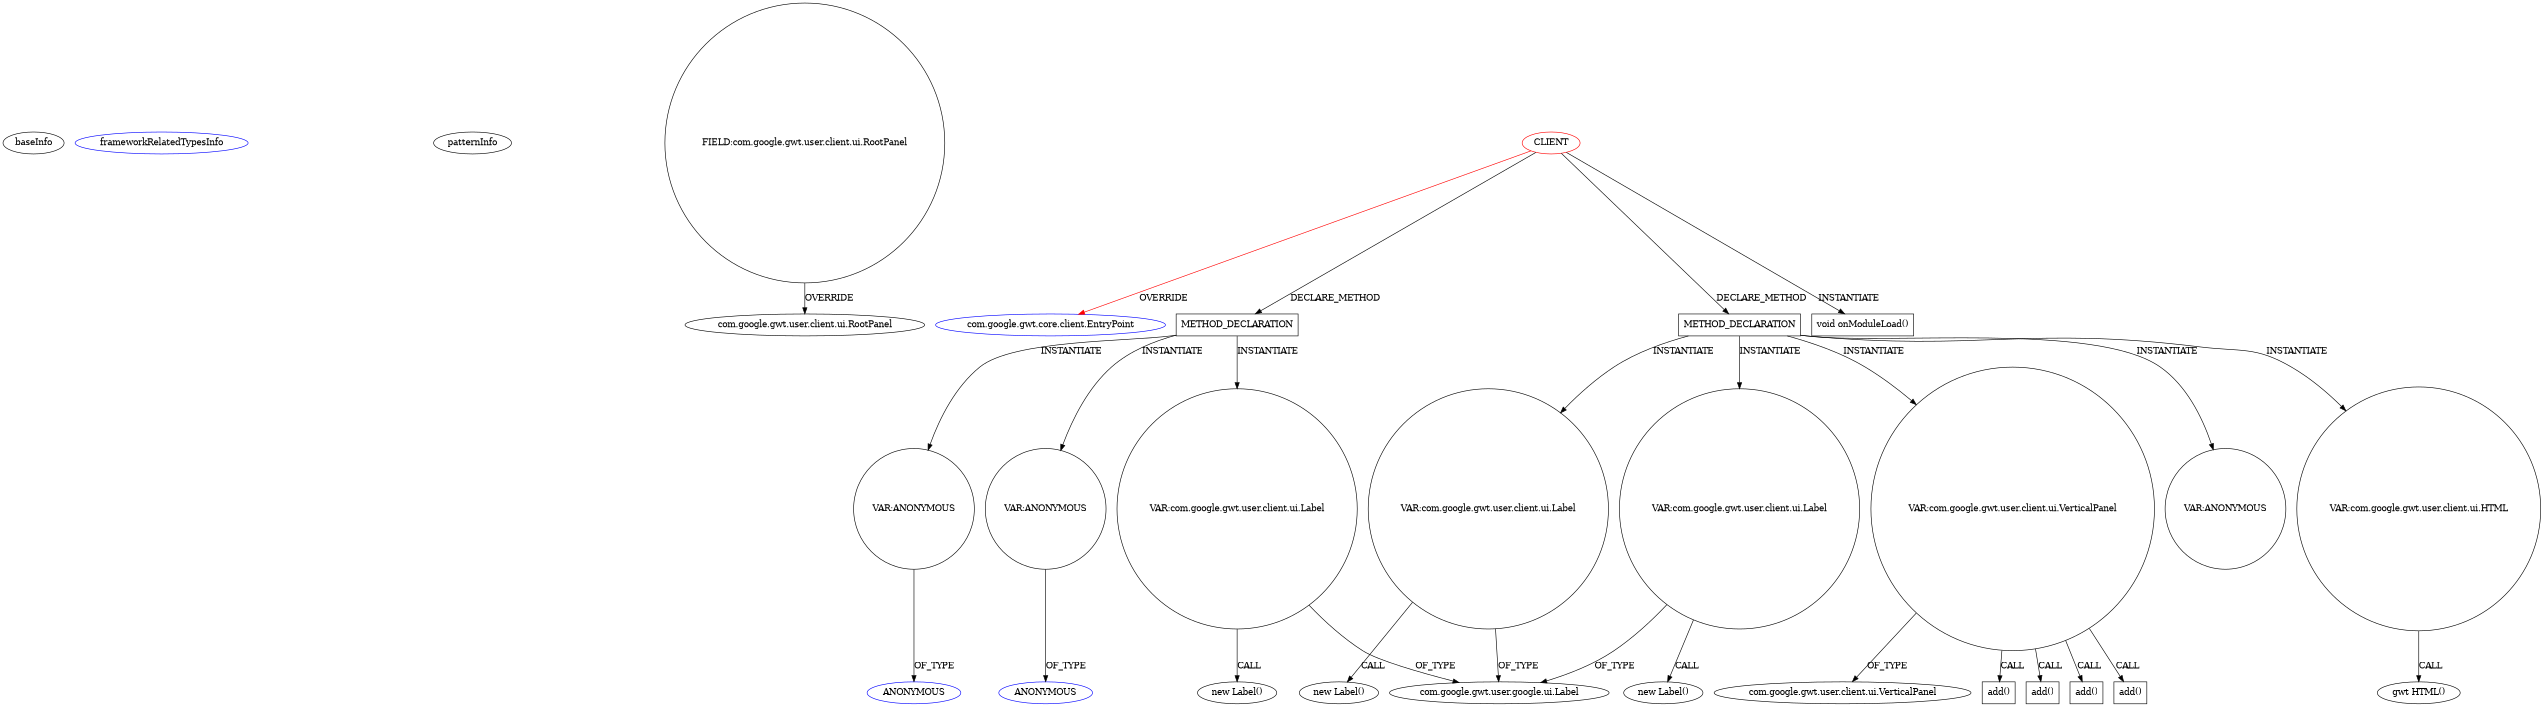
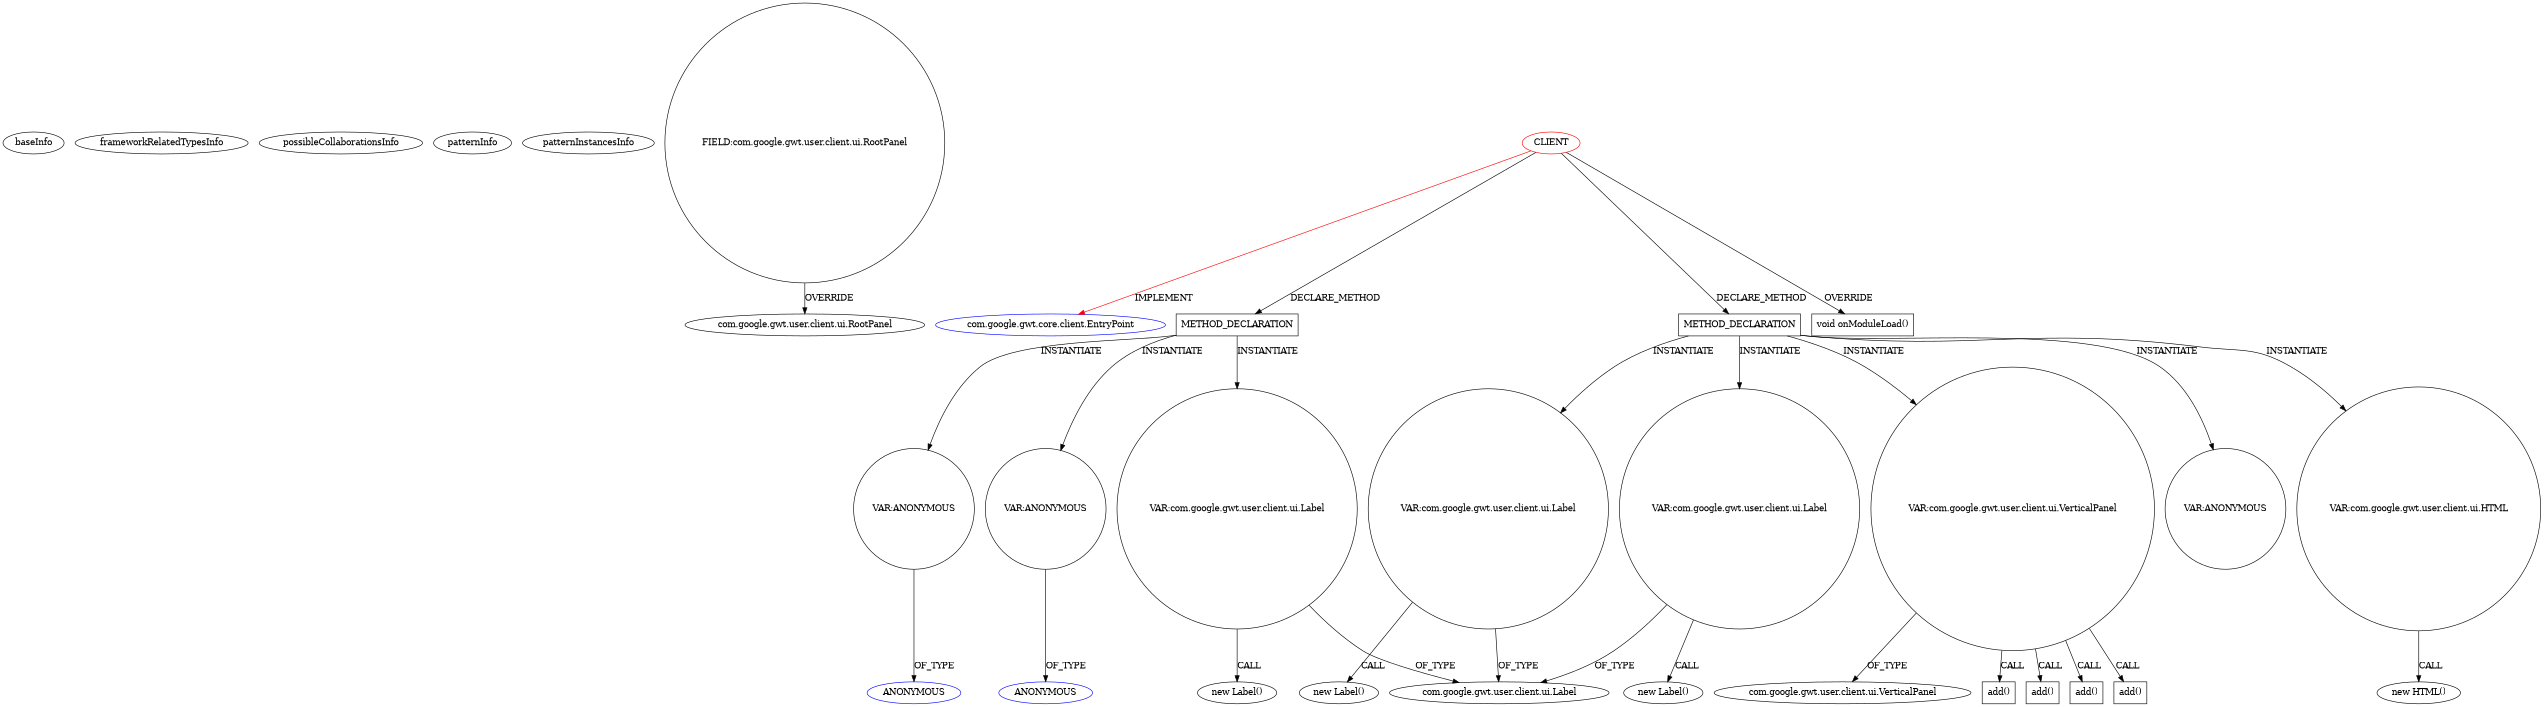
(162, 143) -> (162, 143)
none -> (341, 143)
none -> (588, 143)
(1164, 298) -> (1164, 298)
(1849, 298) -> (1849, 298)
(1499, 693) -> (1499, 693)
(2419, 693) -> (2419, 693)
